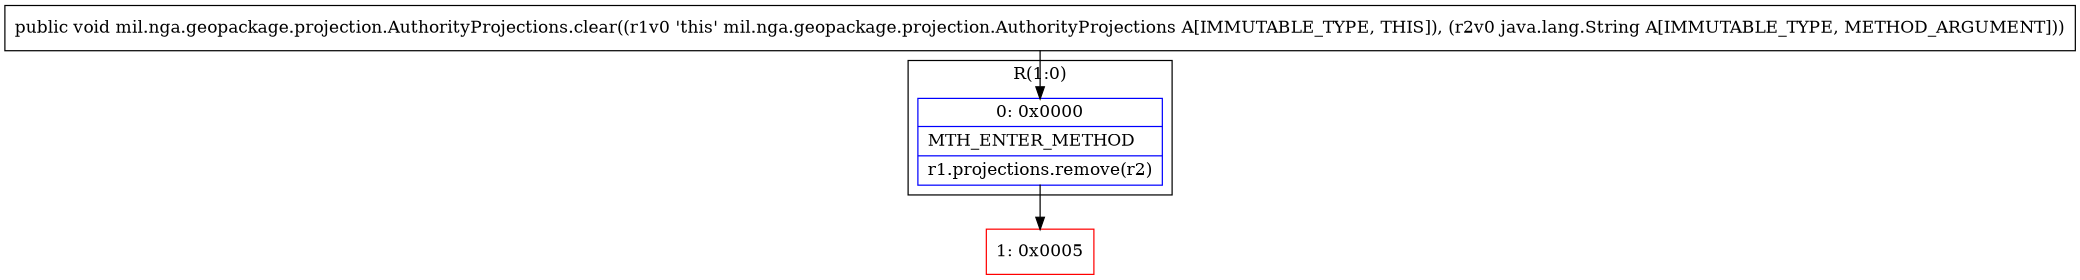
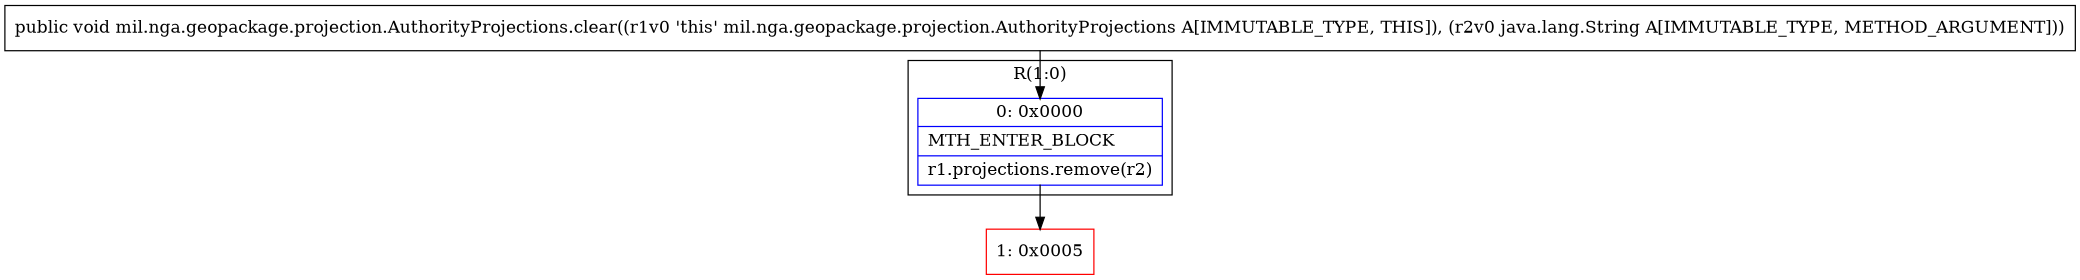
(1032, 141) -> (1022, 141)
